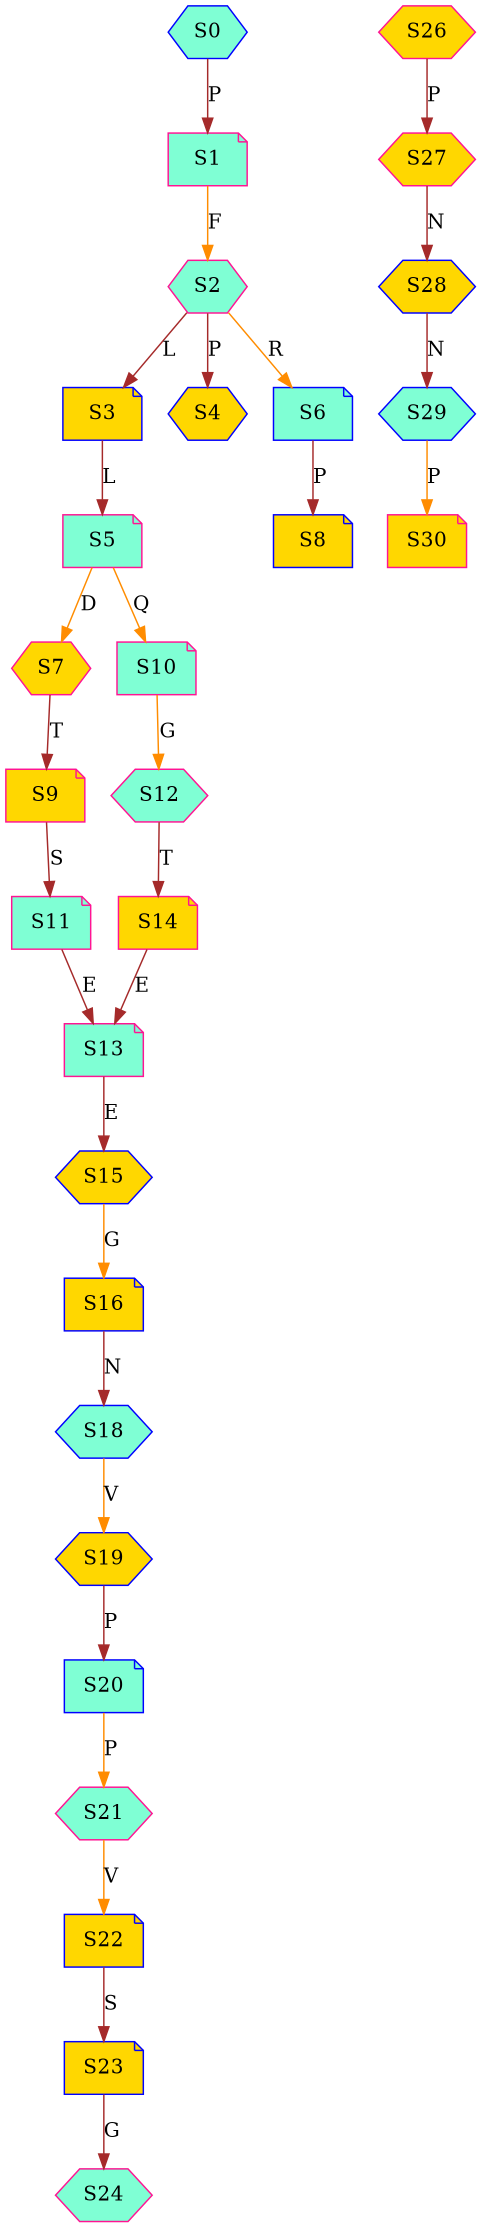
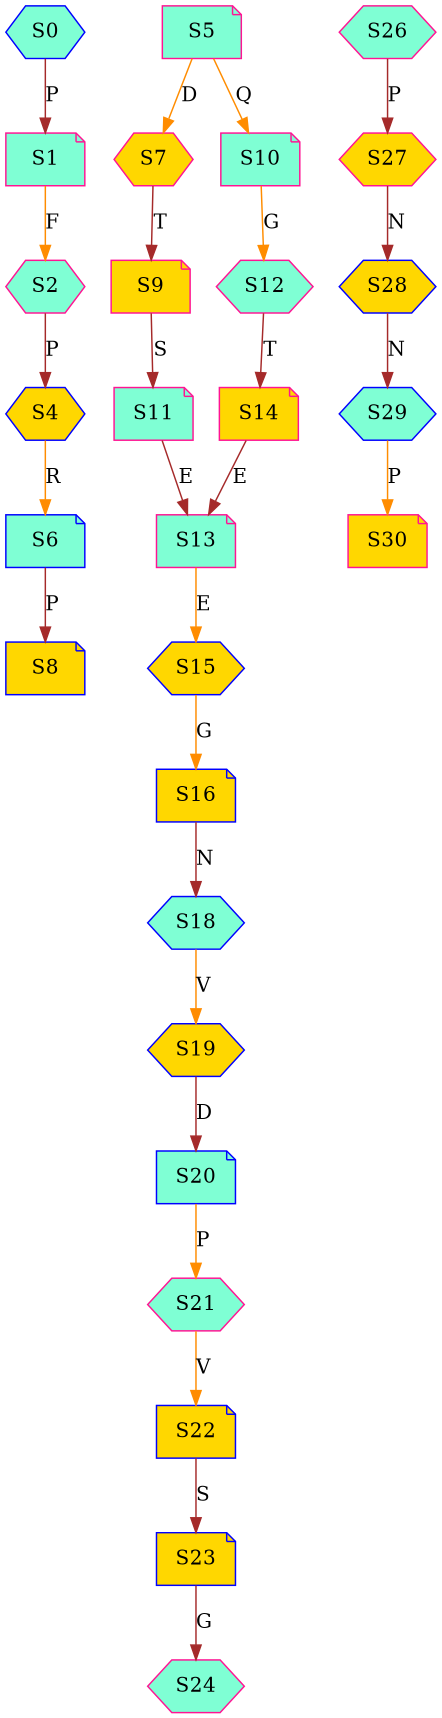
(427, 32) -> (388, 32)
(255, 344) -> (45, 470)
(102, 414) -> none
(104, 1106) -> (196, 597)
(111, 1623) -> (205, 1114)
